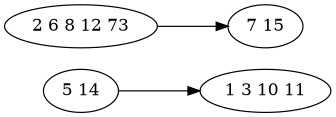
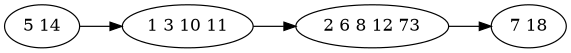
(265, 26) -> (529, 26)
none -> (268, 26)
